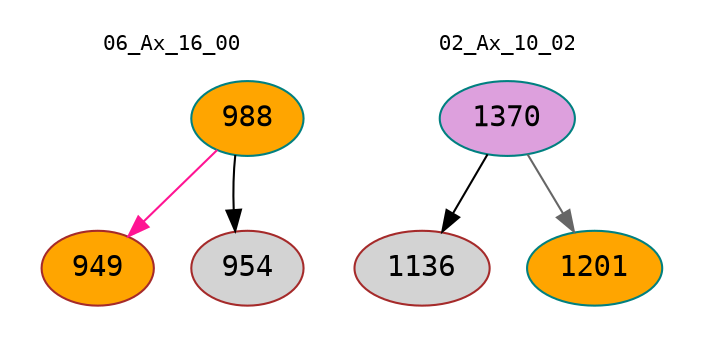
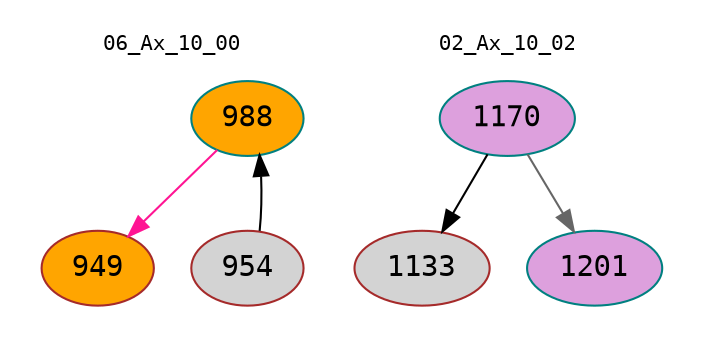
(173, 45) -> (173, 45)
(507, 119) -> (507, 119)
(234, 183) -> (261, 204)
(422, 268) -> (422, 268)
(595, 268) -> (595, 268)
